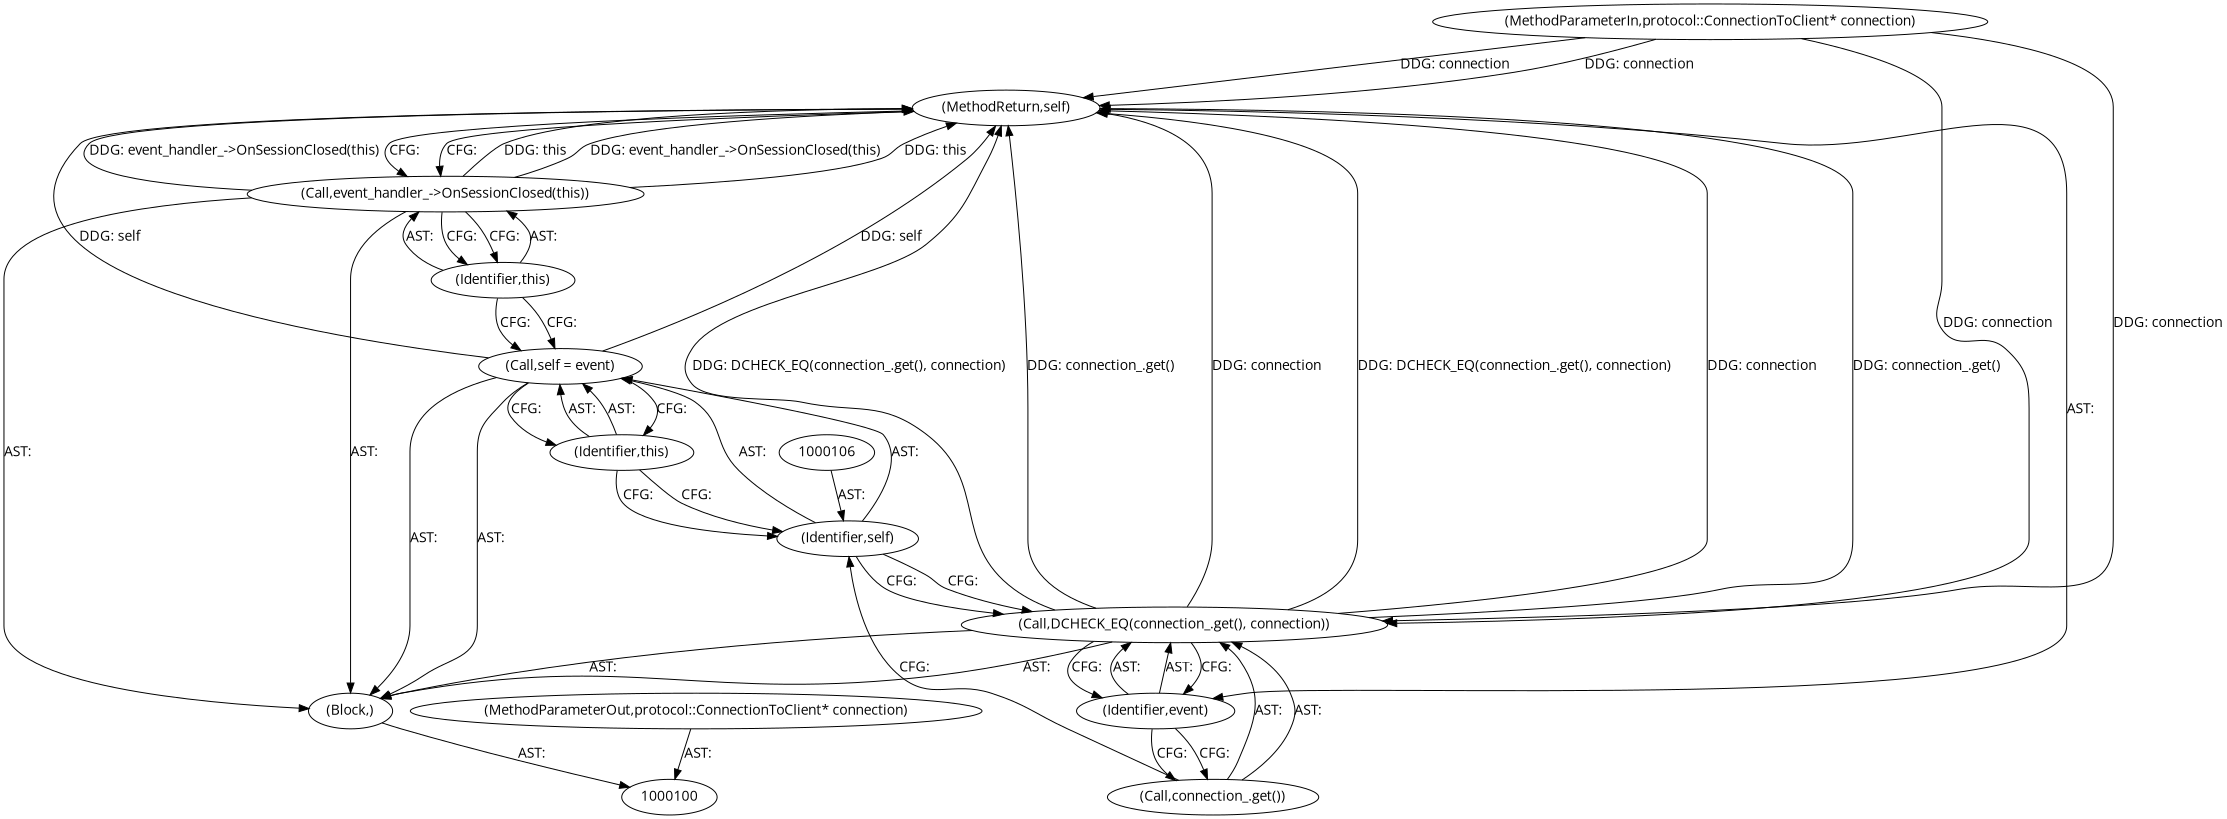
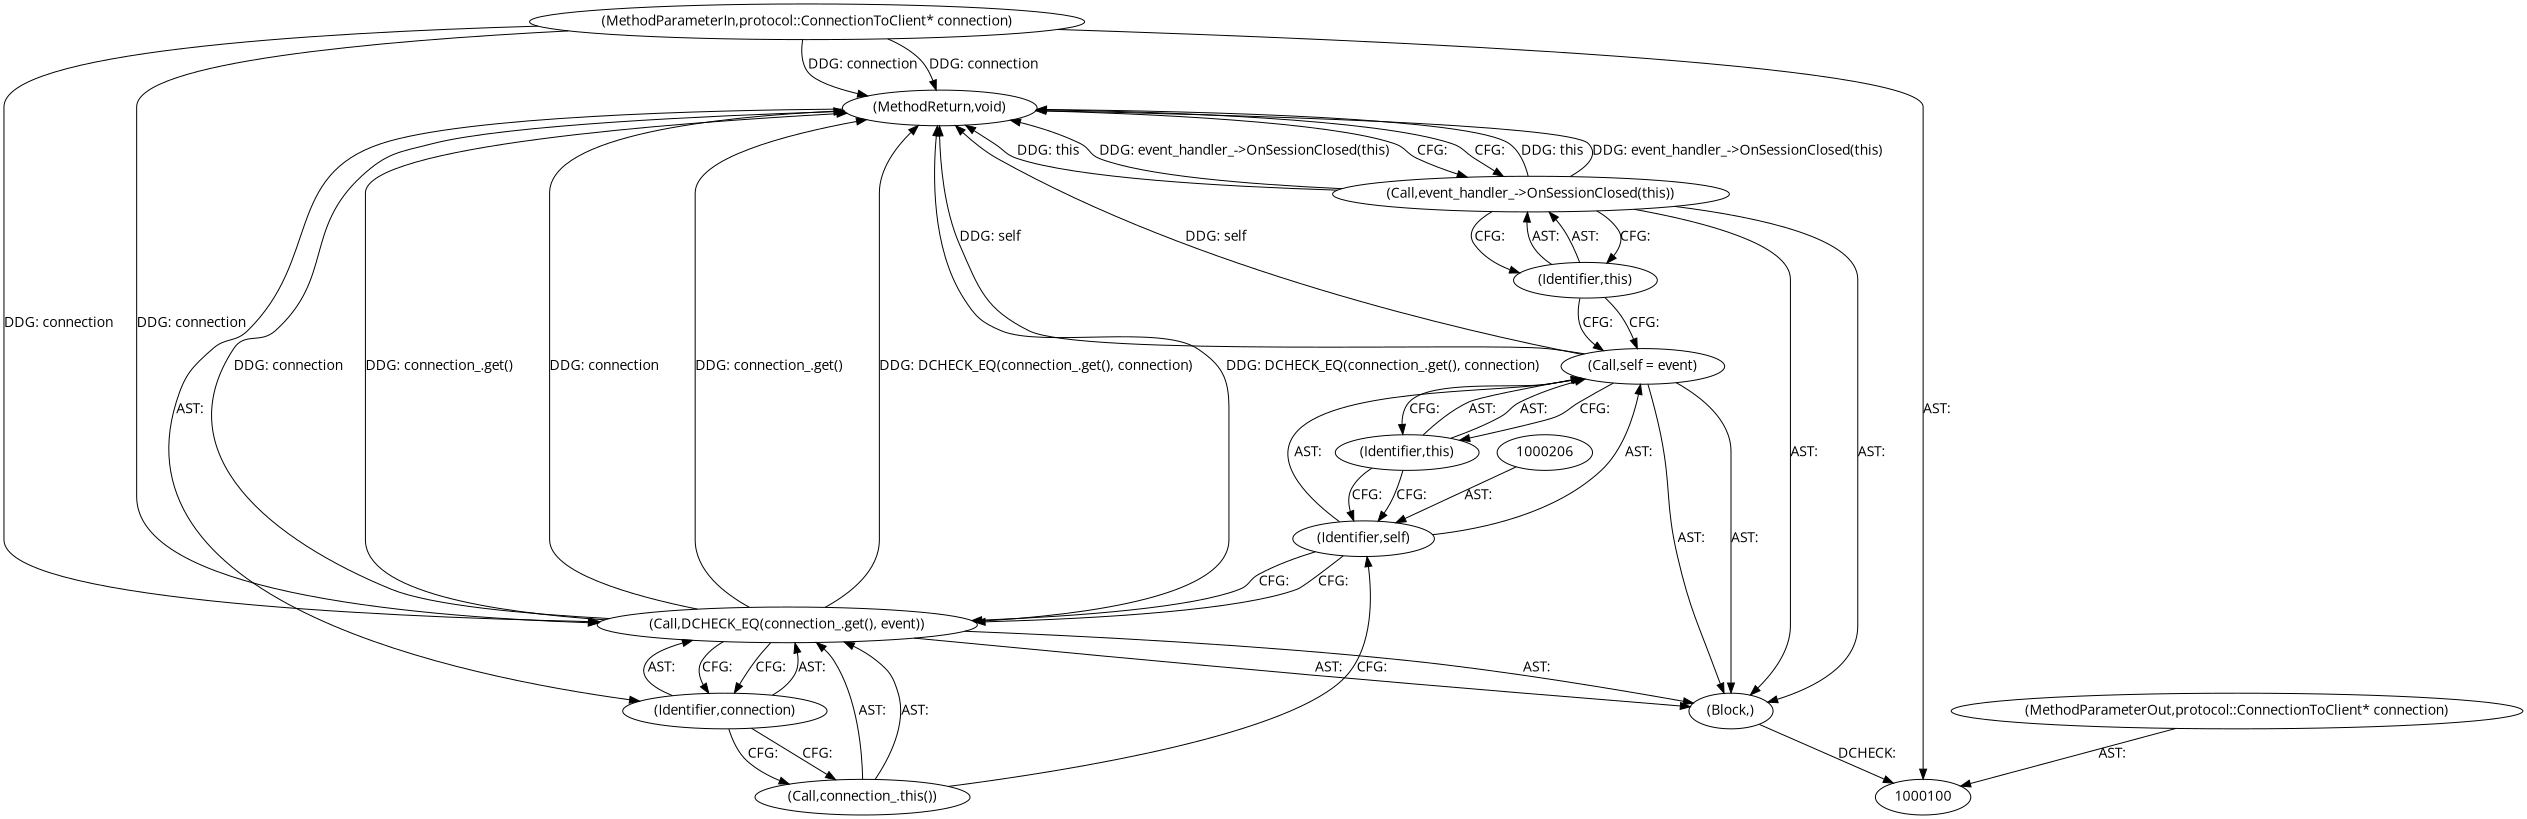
none -> (1823, 77)
(1006, 108) -> (940, 108)
(827, 453) -> (1545, 453)
(1174, 625) -> (787, 625)
(1156, 711) -> (725, 711)
(534, 754) -> (1869, 754)
(1213, 797) -> (863, 797)
